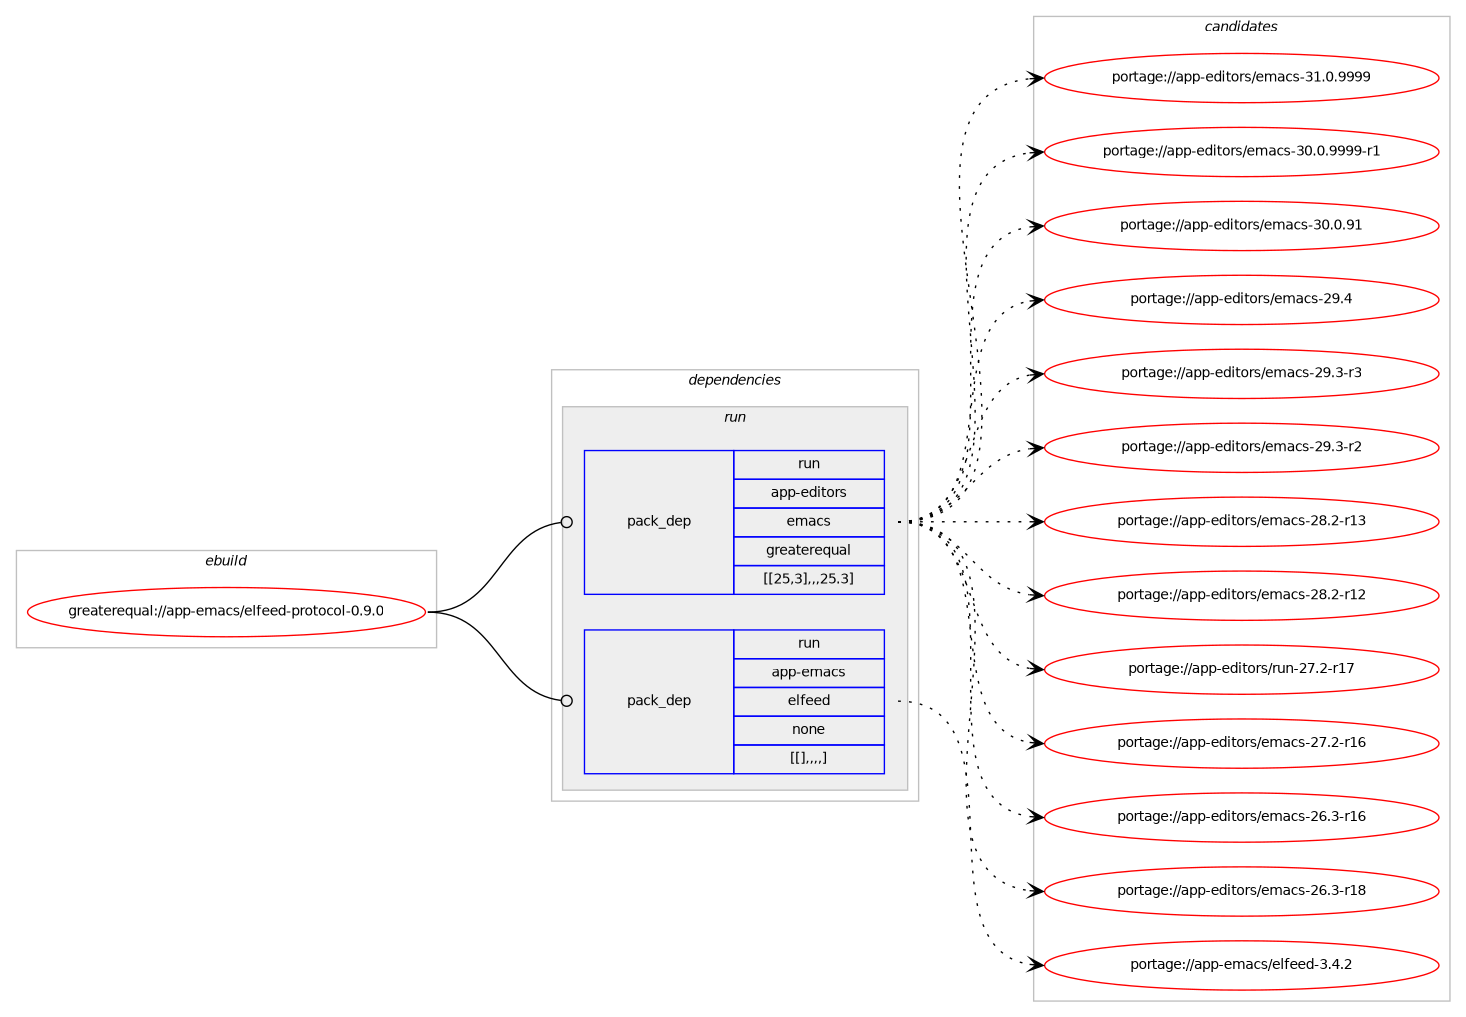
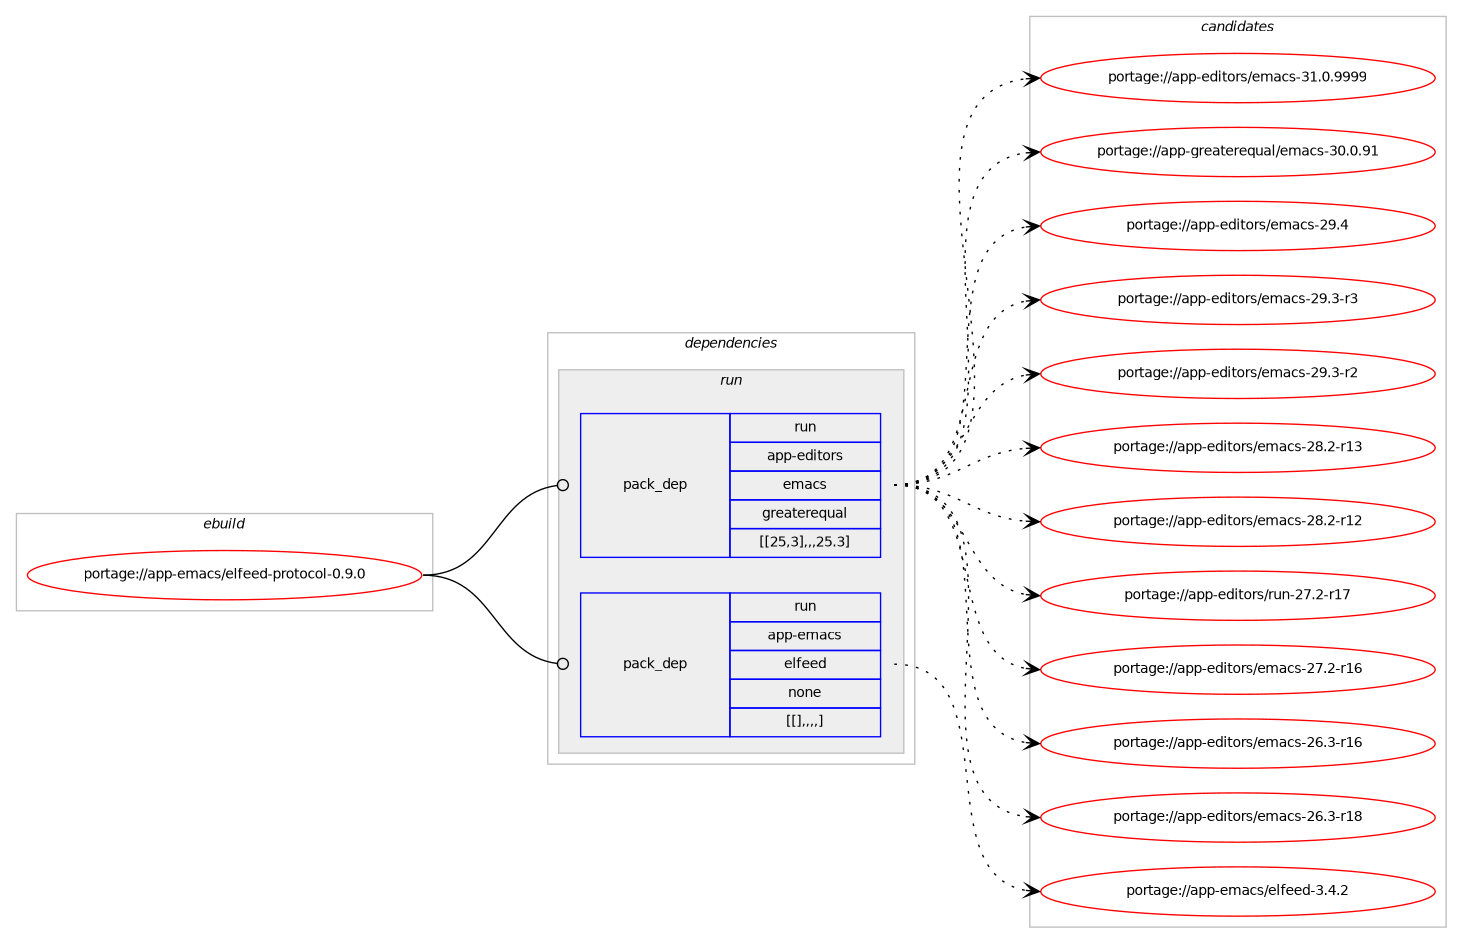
(1242, 152) -> none
(1242, 226) -> (1238, 152)
(227, 612) -> (225, 575)
